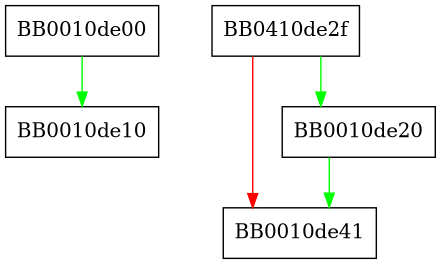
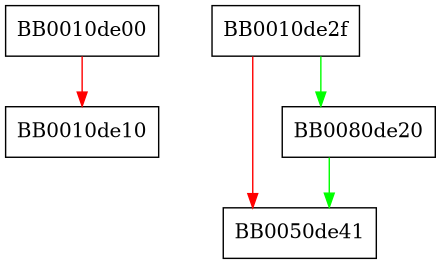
(286, 31) -> (286, 31)
(82, 74) -> (82, 74)
(359, 132) -> (359, 132)
(300, 233) -> (300, 233)
